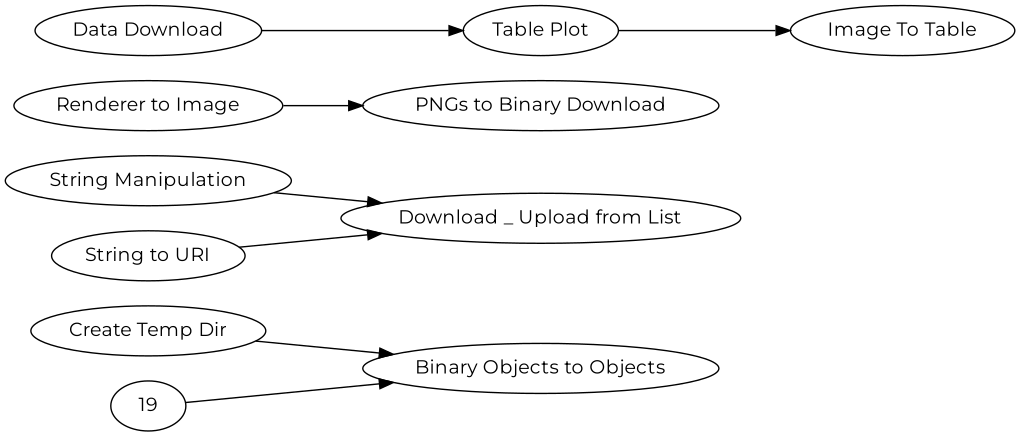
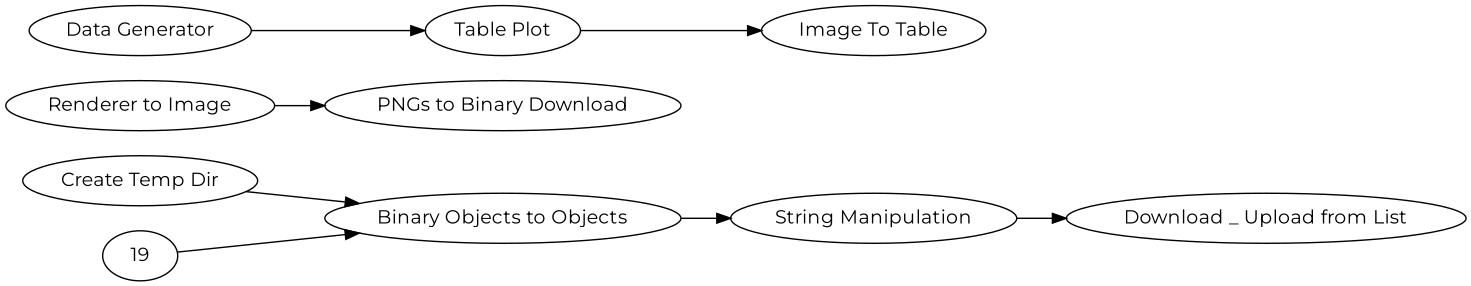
(148, 31) -> (140, 31)
none -> (699, 218)
(148, 256) -> none
